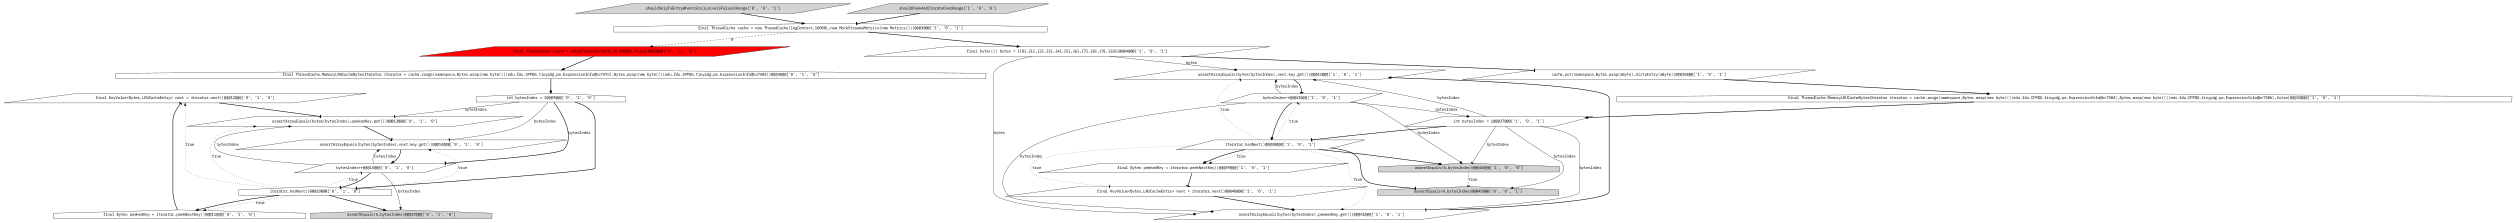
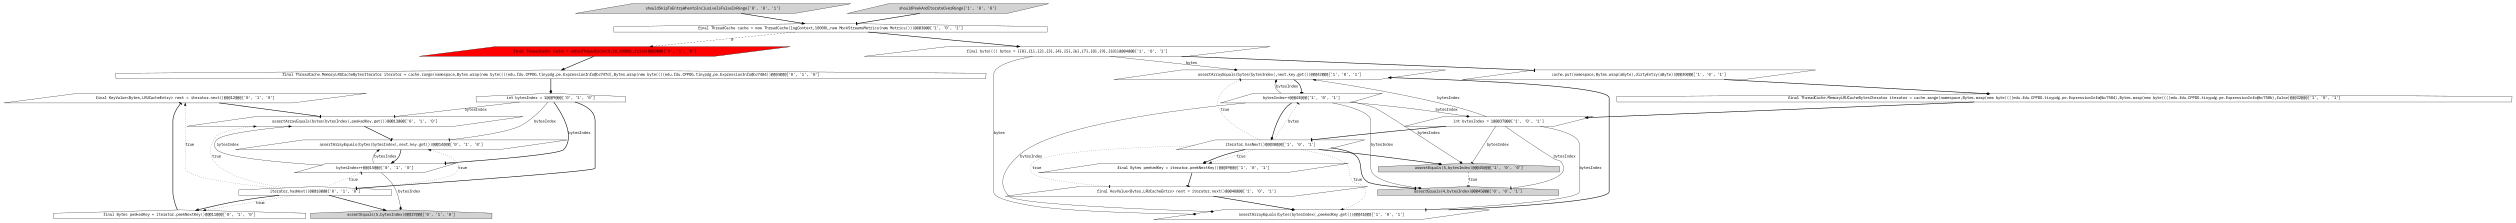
(1294, 121) -> (1294, 121)
none -> (1371, 149)
(1560, 161) -> (1560, 161)
(357, 182) -> none
(395, 188) -> (395, 188)
